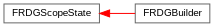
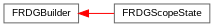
(122, 13) -> (101, 13)
